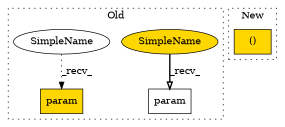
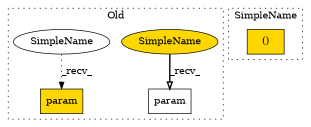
(253, 16) -> (266, 16)
